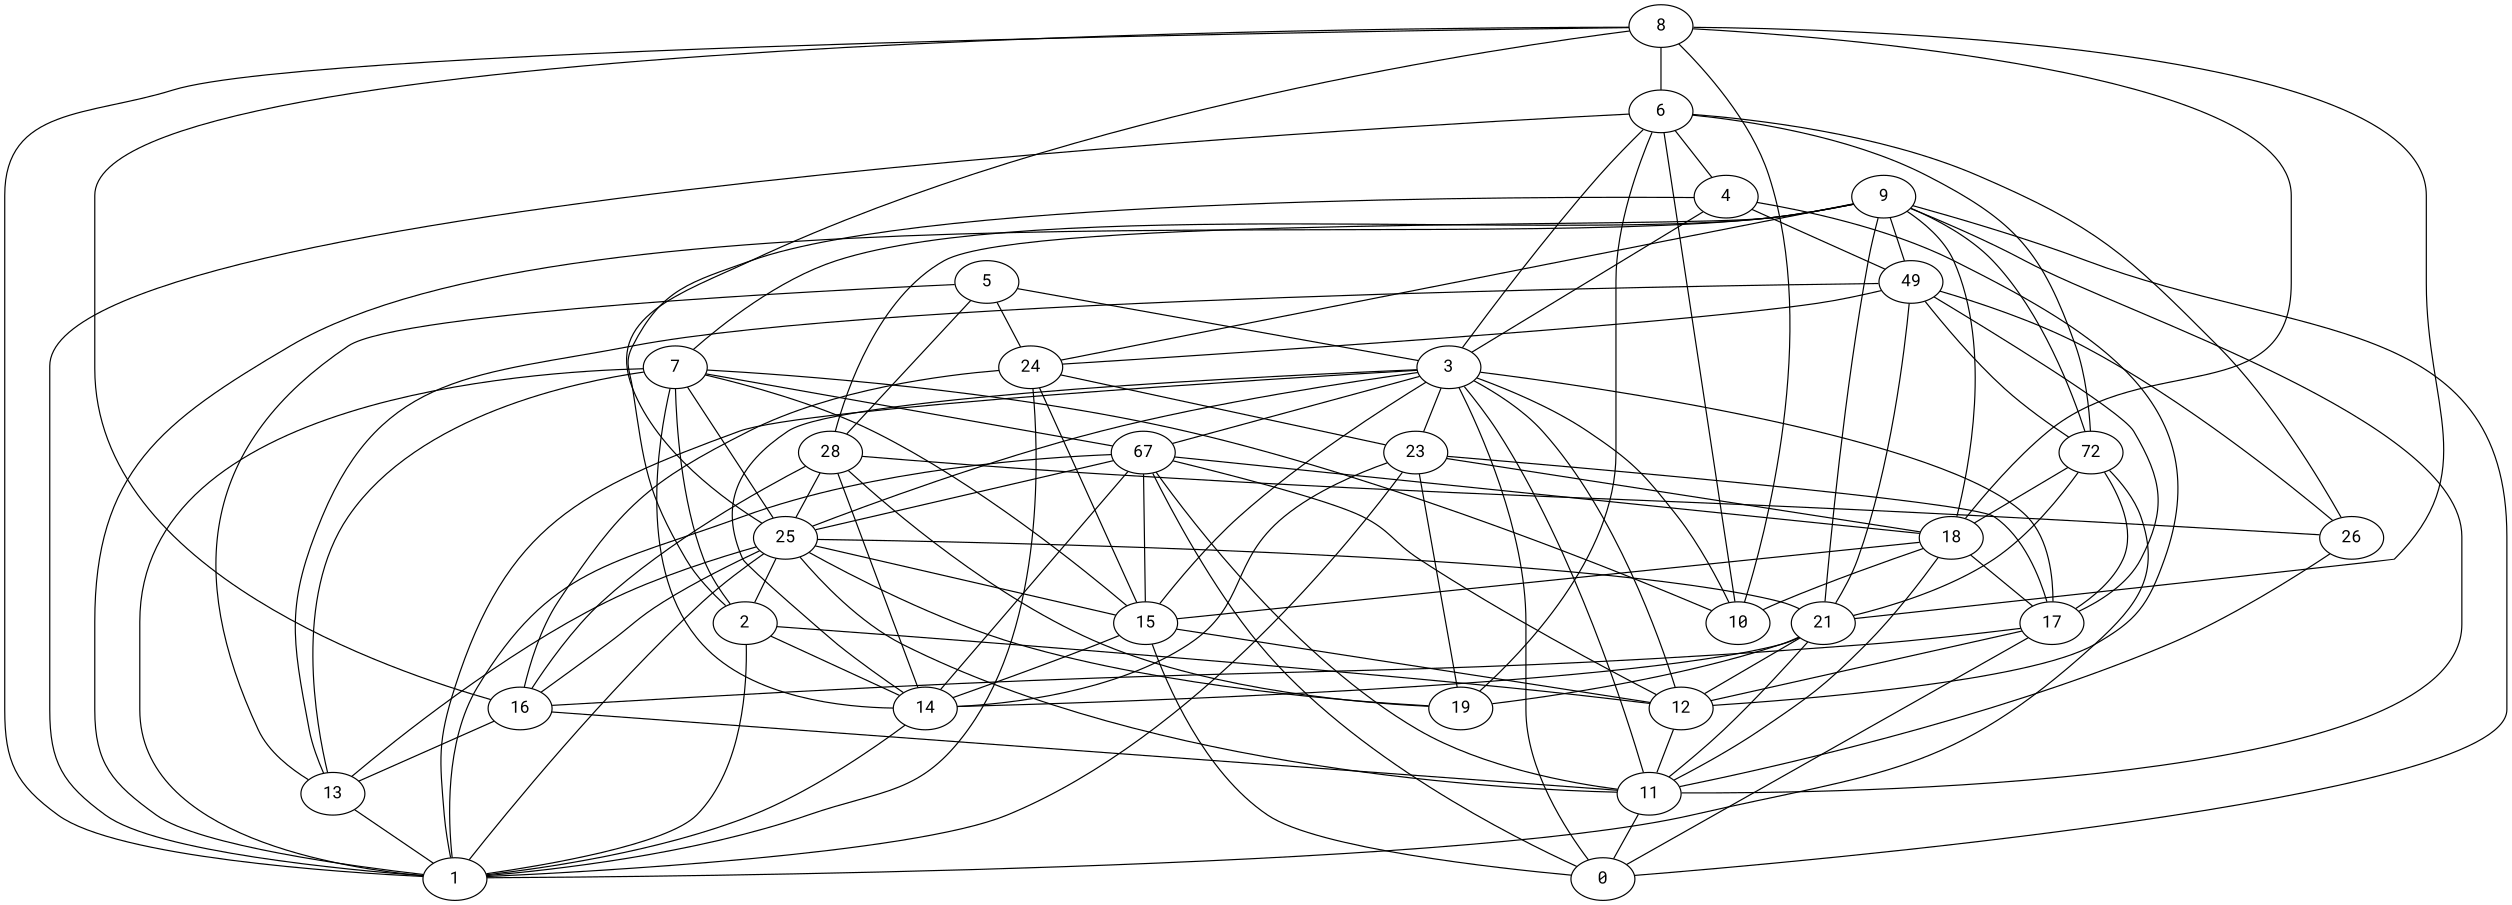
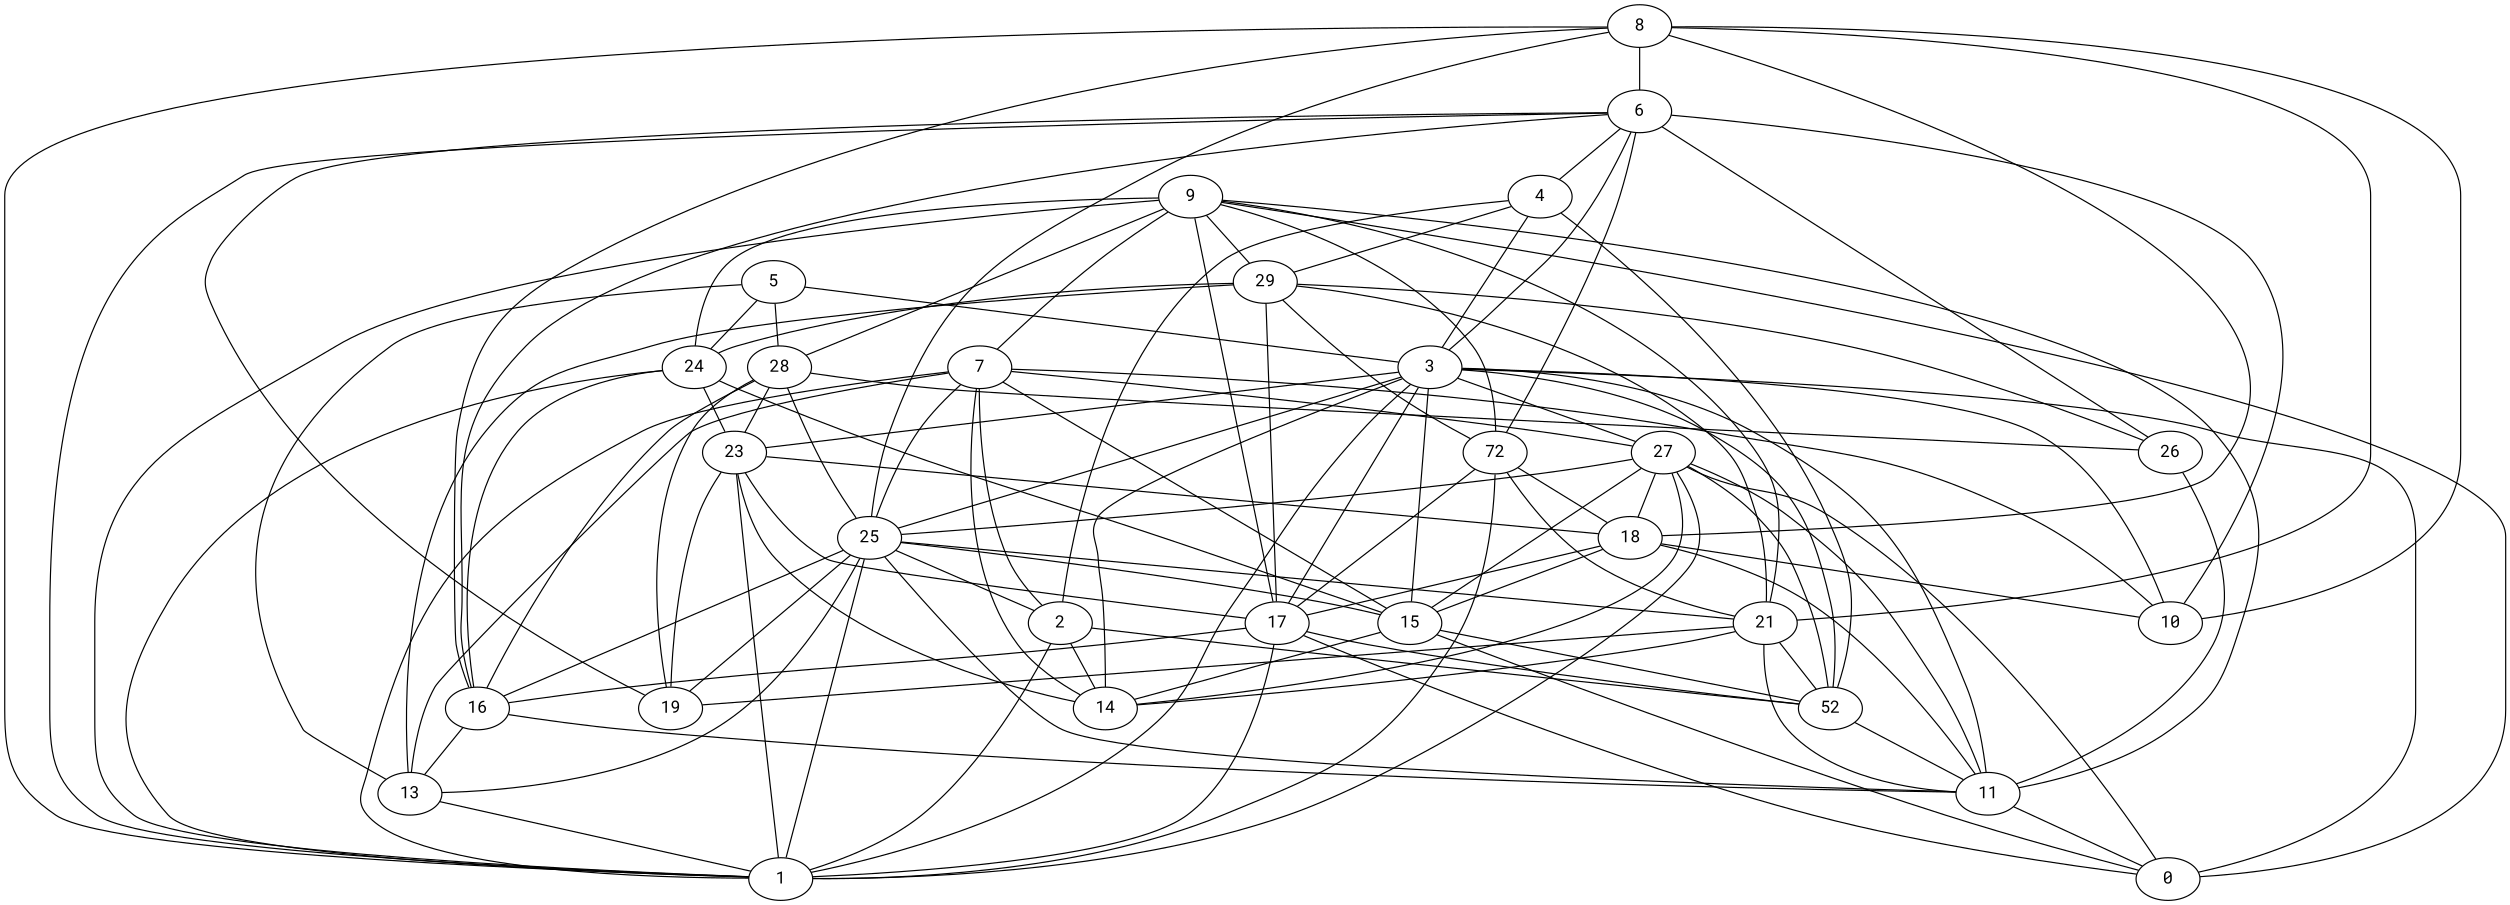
none -> (912, 202)
(1911, 282) -> (1265, 282)
(1973, 346) -> (1226, 372)
(1143, 453) -> (1663, 453)
(876, 575) -> (752, 419)
(1681, 708) -> (1830, 708)
(707, 831) -> (1168, 825)
